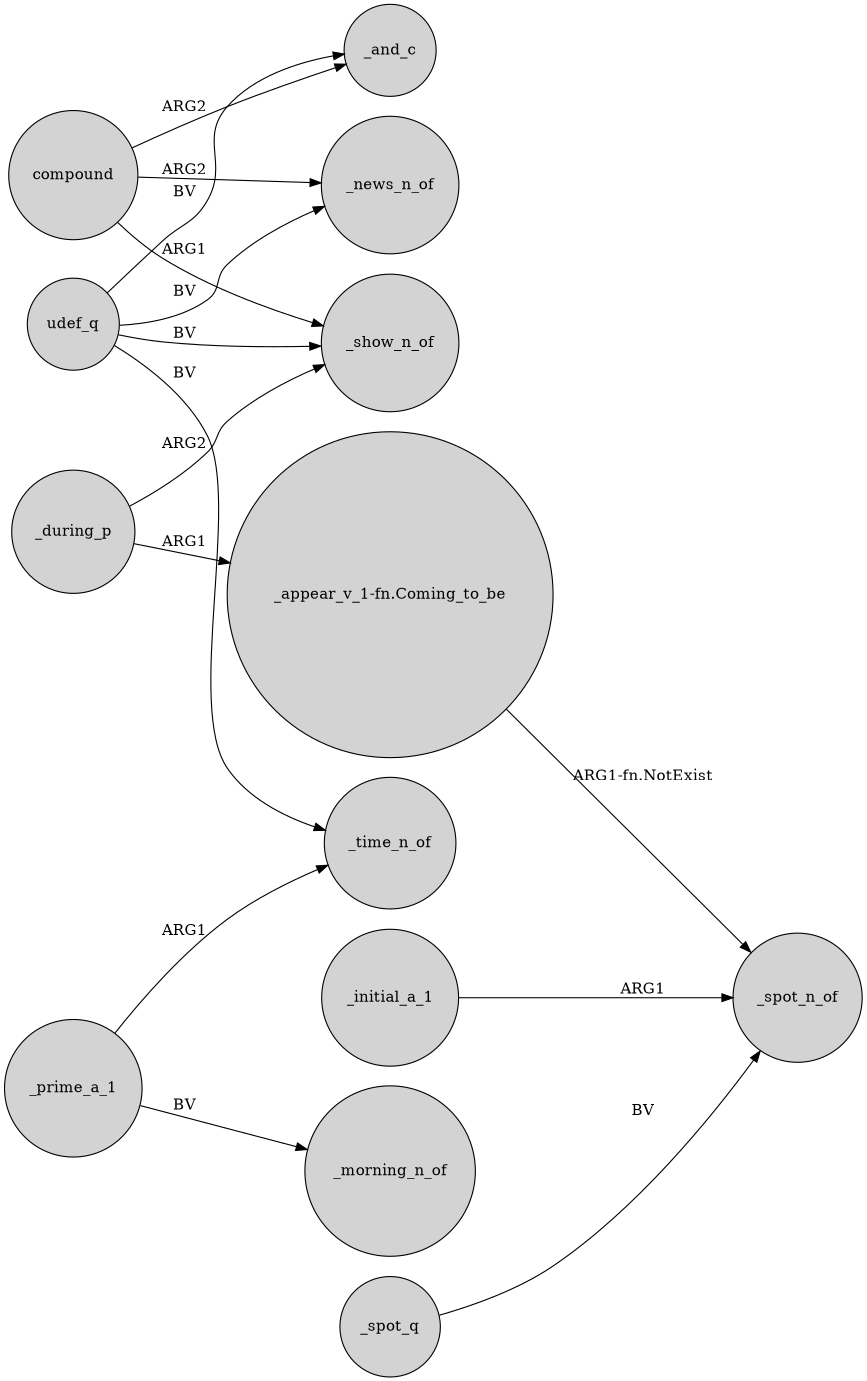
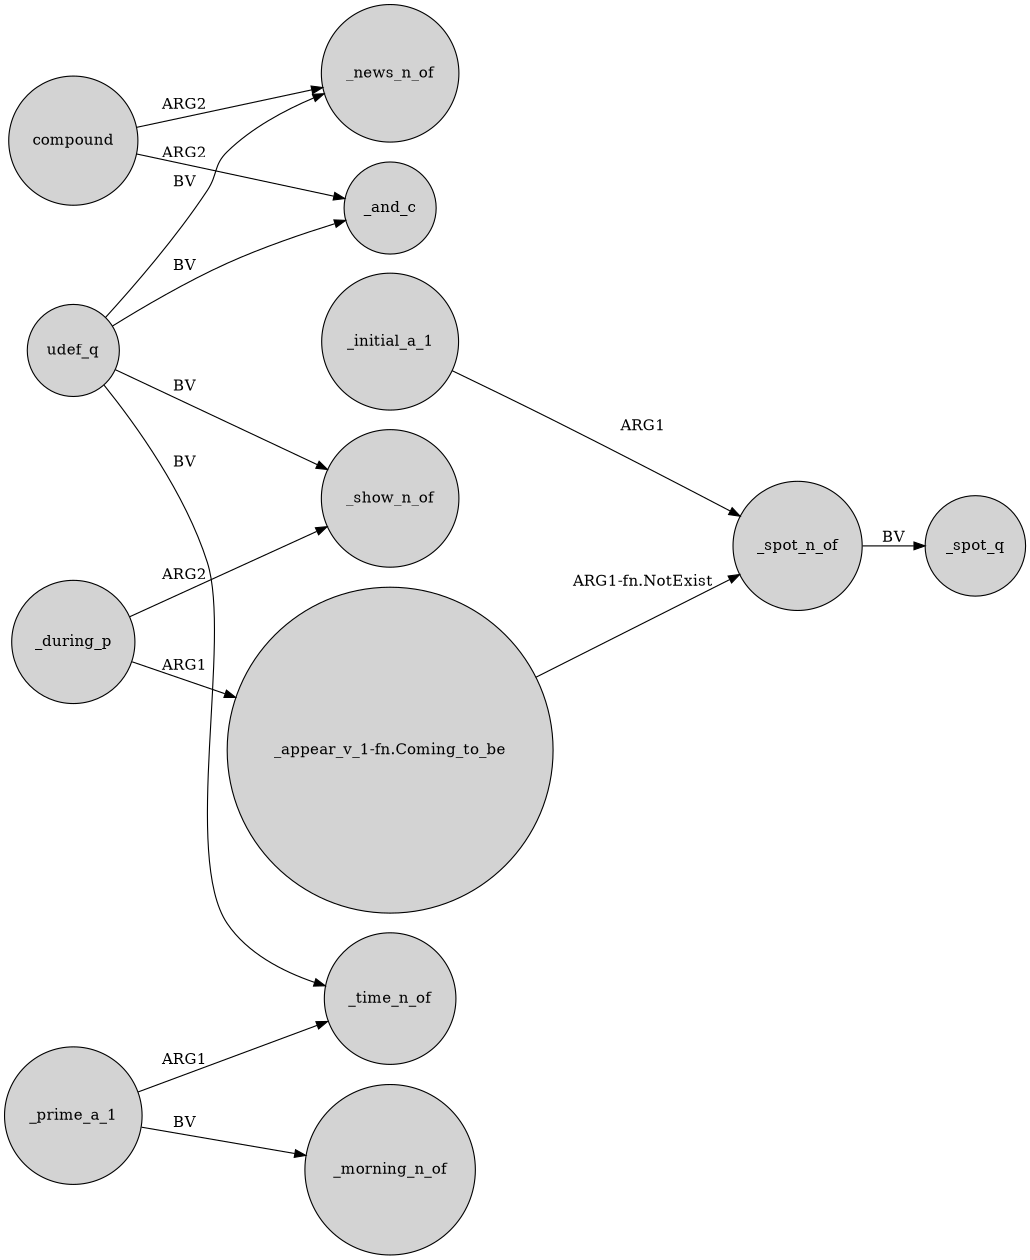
(209, 283) -> none
(617, 1215) -> (888, 546)
